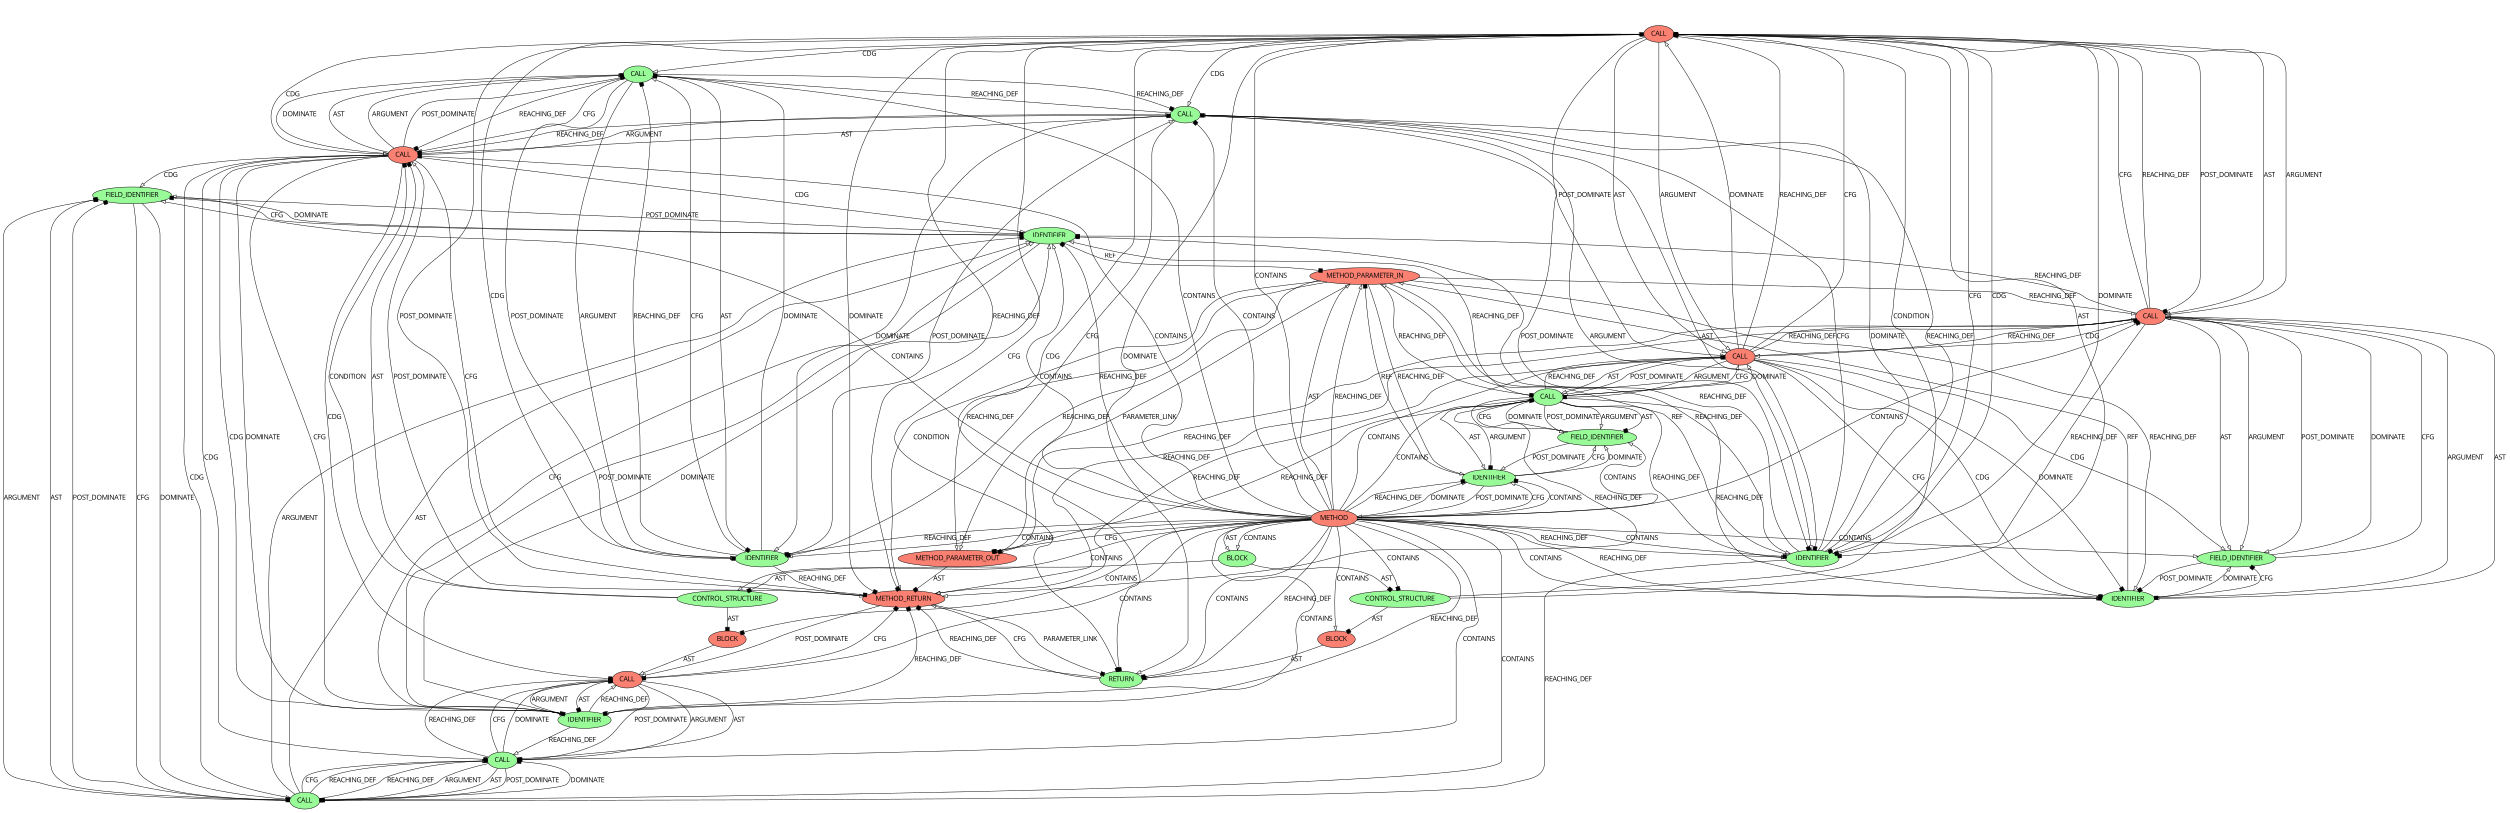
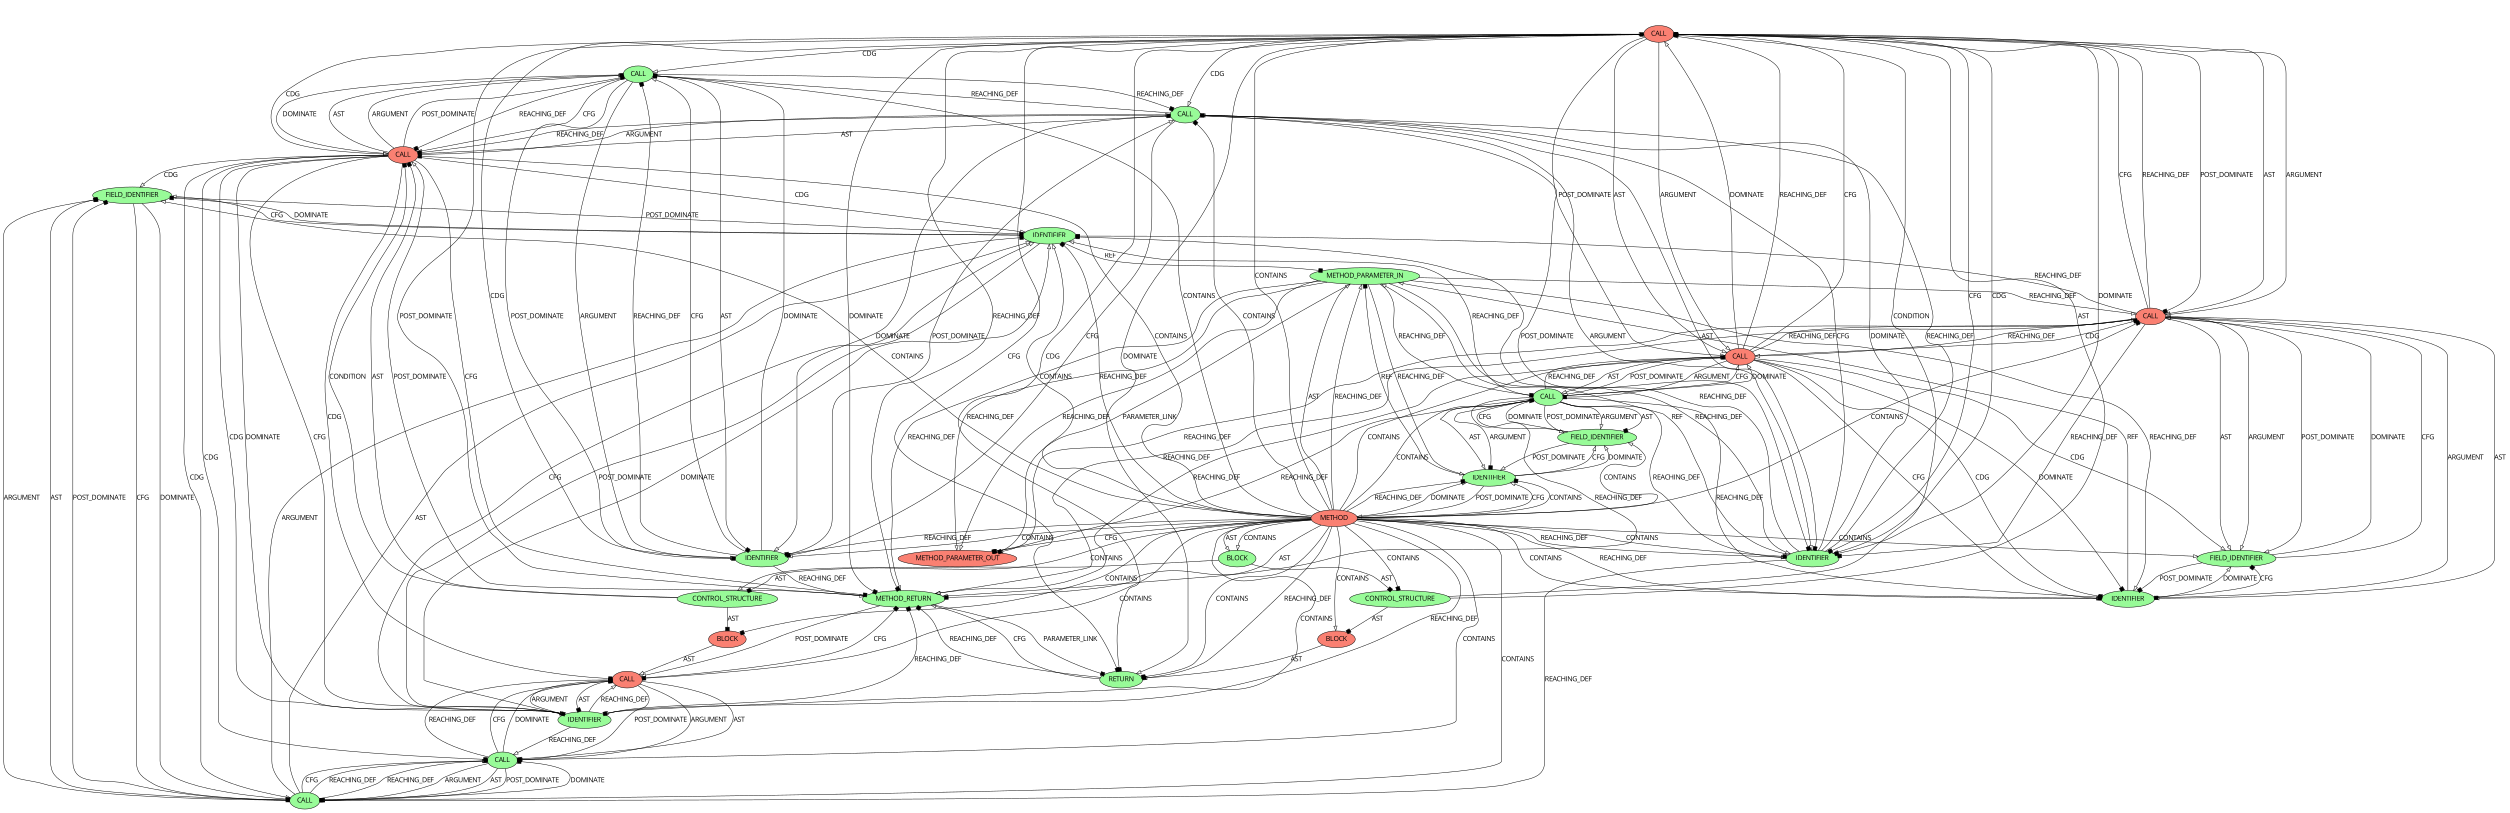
(1365, 276) -> (1365, 276)
(931, 437) -> (931, 437)
(932, 577) -> (1160, 572)
(904, 599) -> (904, 599)
